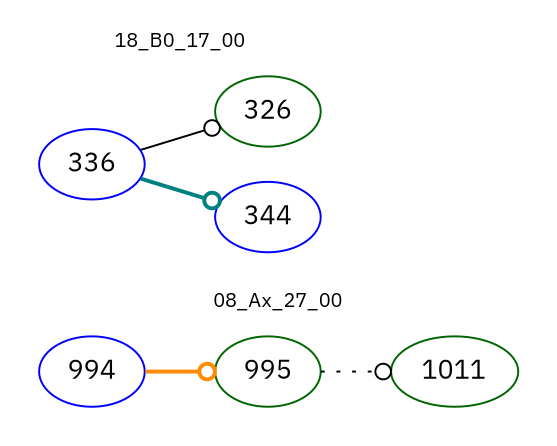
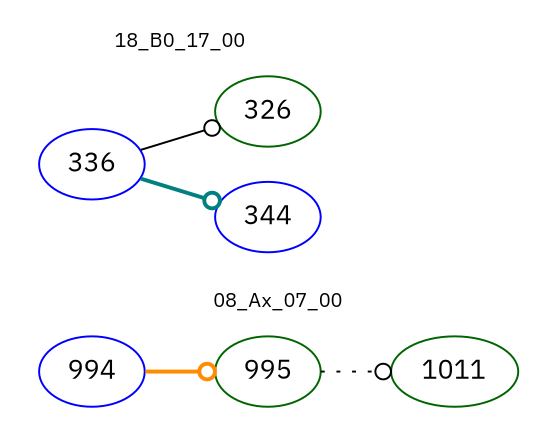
(279, 302) -> (279, 302)
